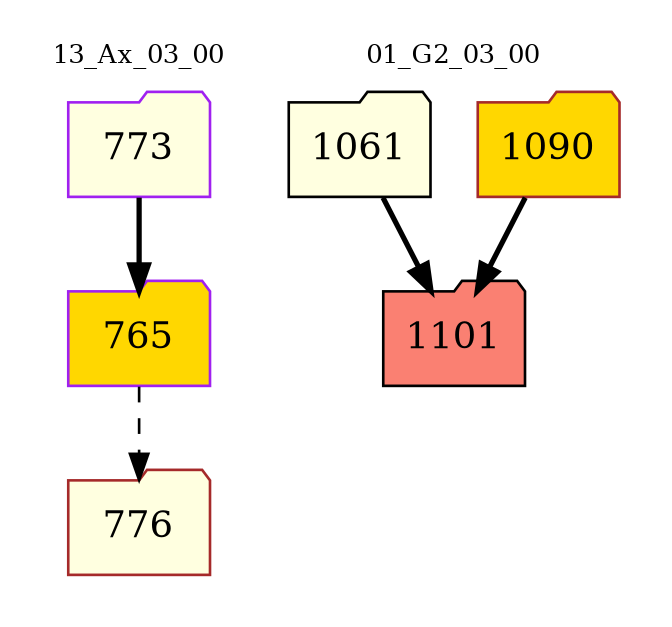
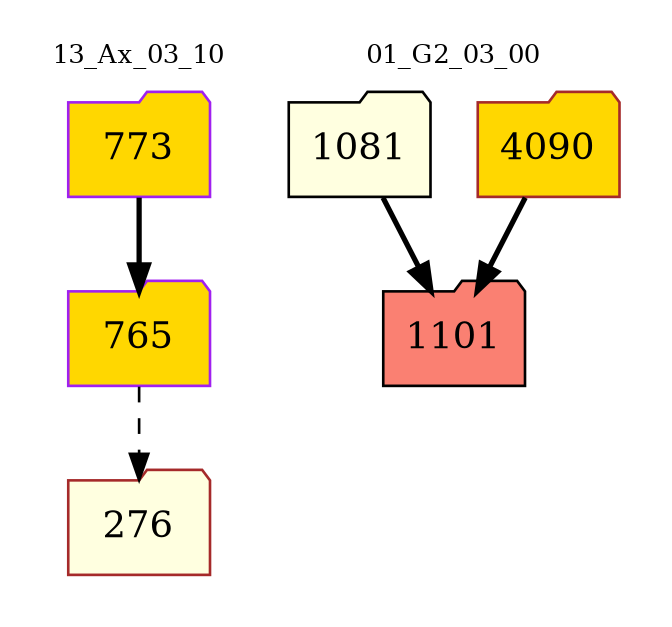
(139, 56) -> (139, 56)
(139, 150) -> (139, 150)
(360, 150) -> (360, 150)
(549, 150) -> (549, 150)
(139, 528) -> (139, 528)
